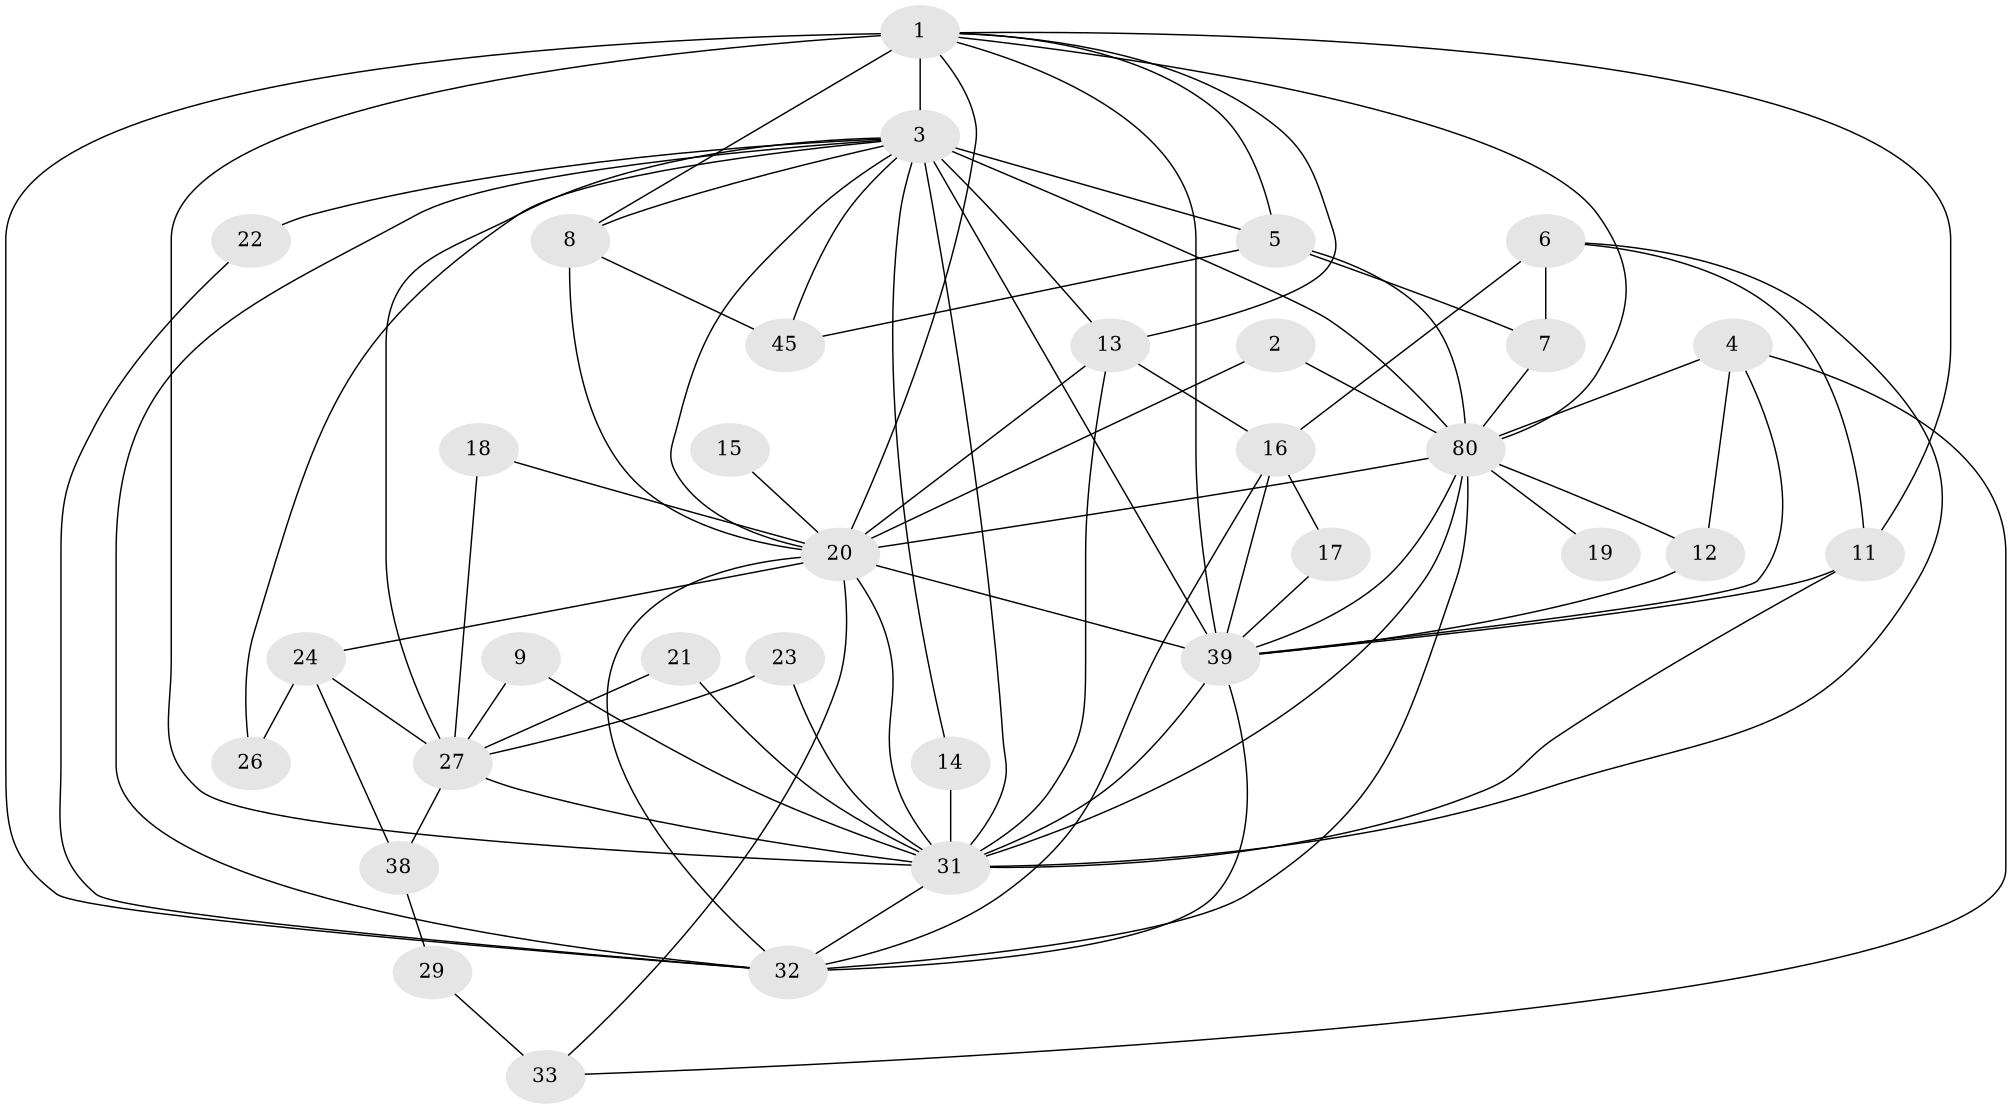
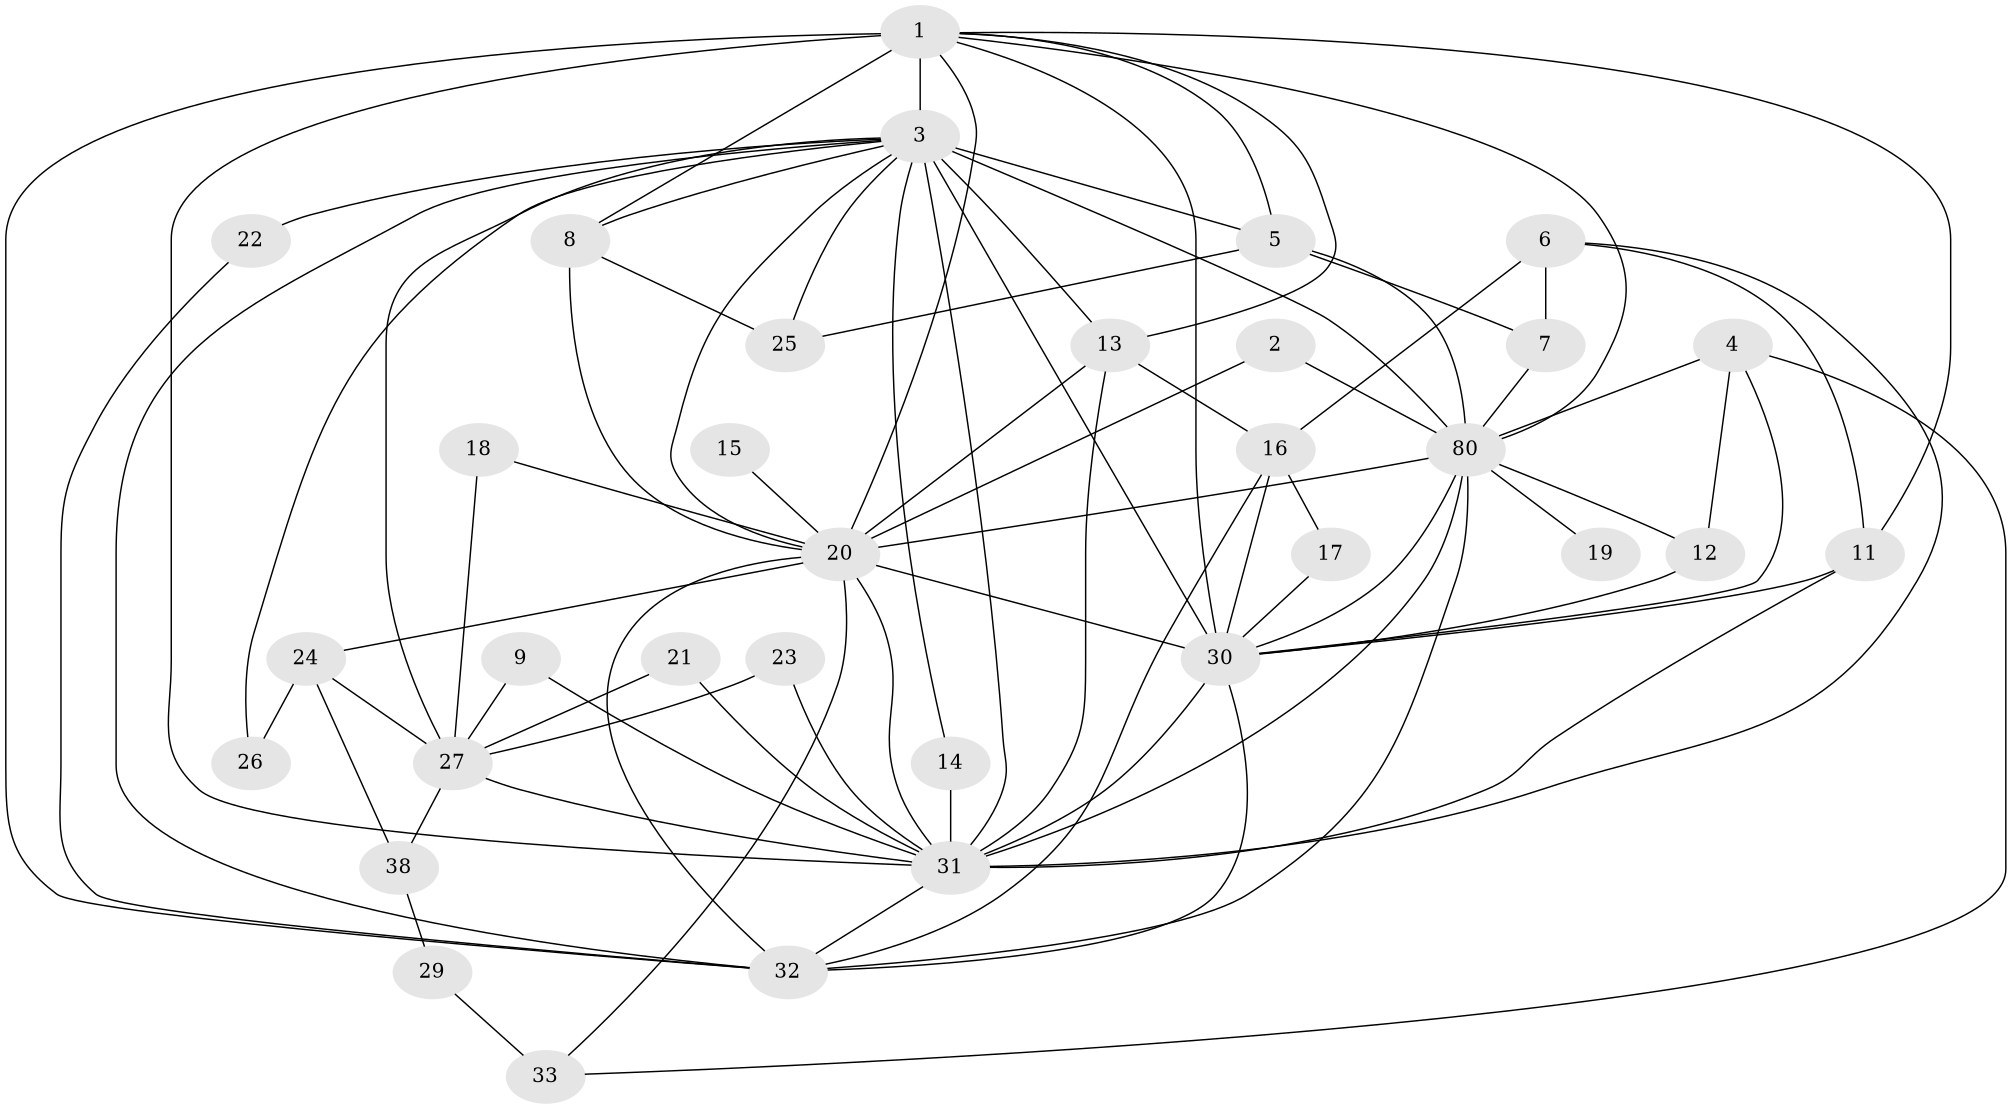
(785, 345) -> (785, 345)
(1221, 659) -> (1221, 659)
